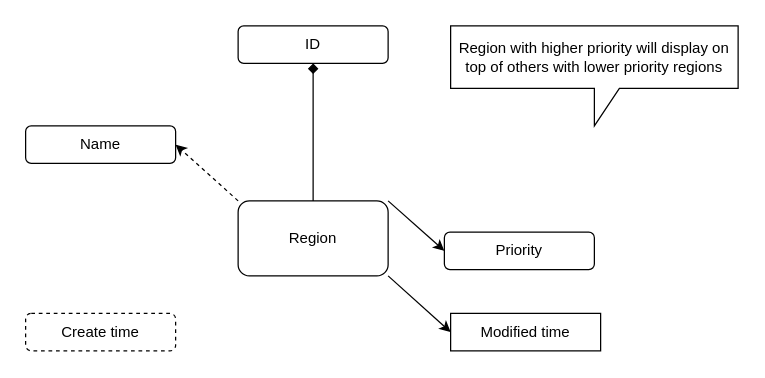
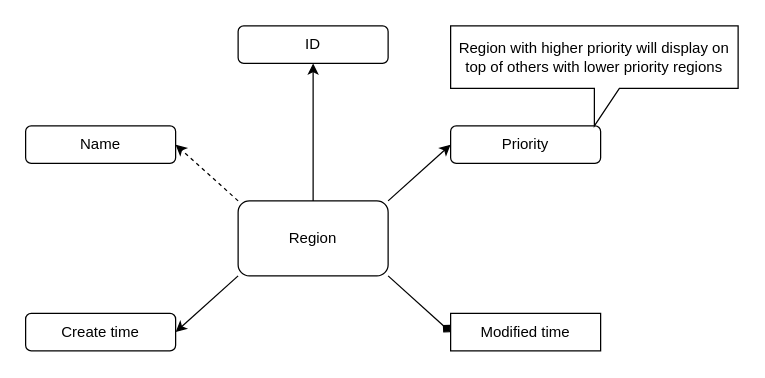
(313, 74) -> (313, 73)
(519, 251) -> (526, 144)
none -> (210, 301)
(443, 325) -> (443, 325)
(101, 332) -> (101, 332)
